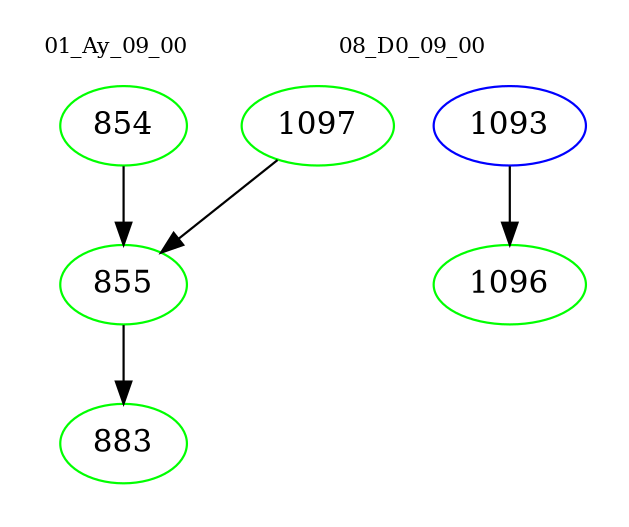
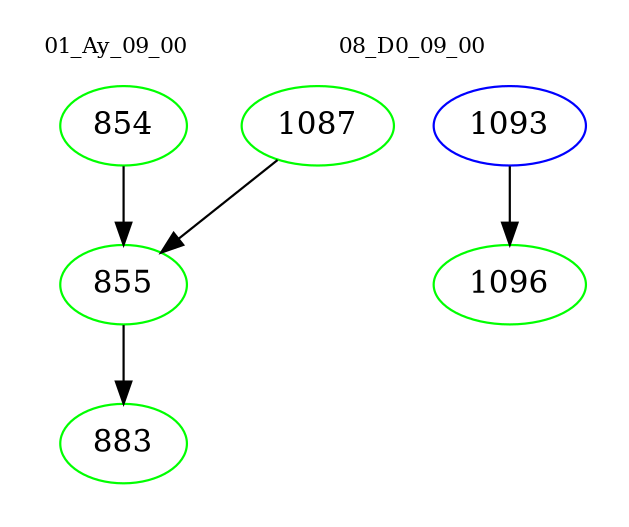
(318, 126) -> (318, 126)
